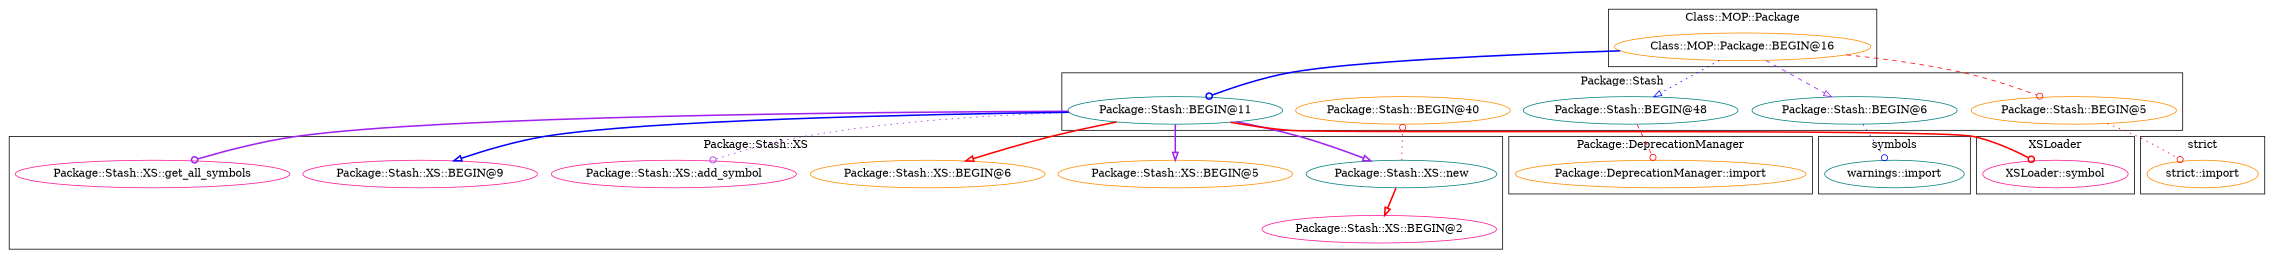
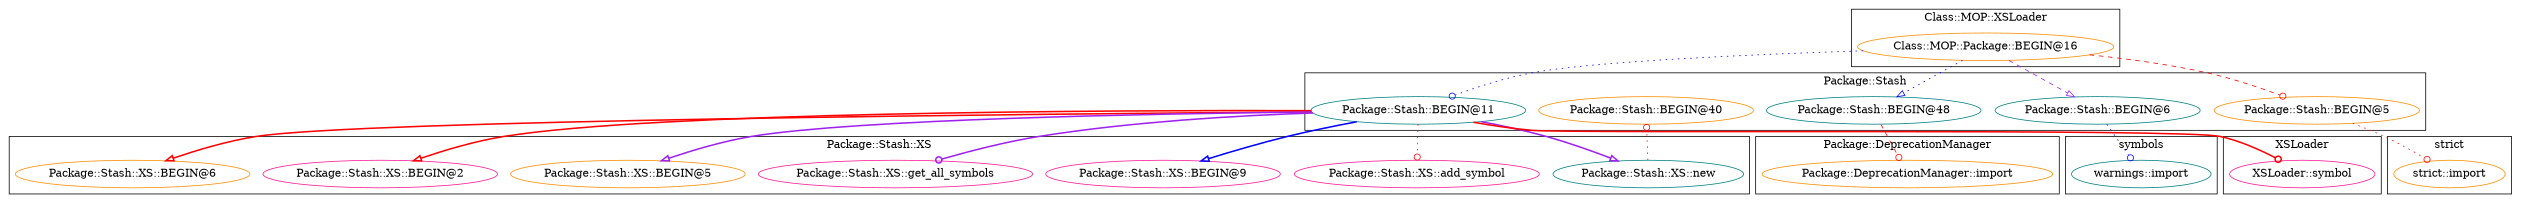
(1743, 18) -> (1986, 18)
(1414, 60) -> (1657, 60)
(891, 124) -> (1418, 141)
(1392, 198) -> (864, 115)
